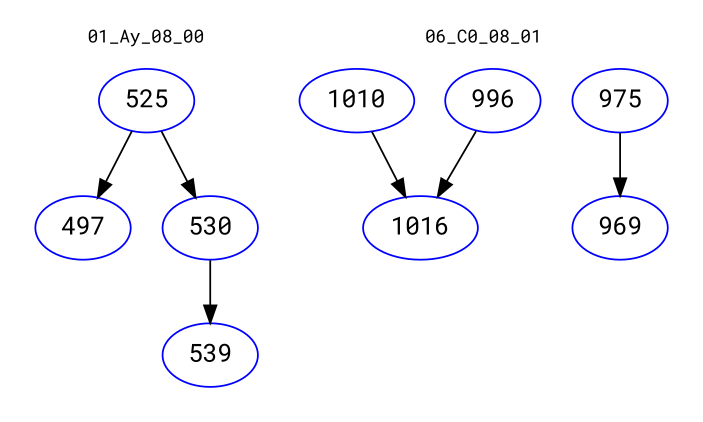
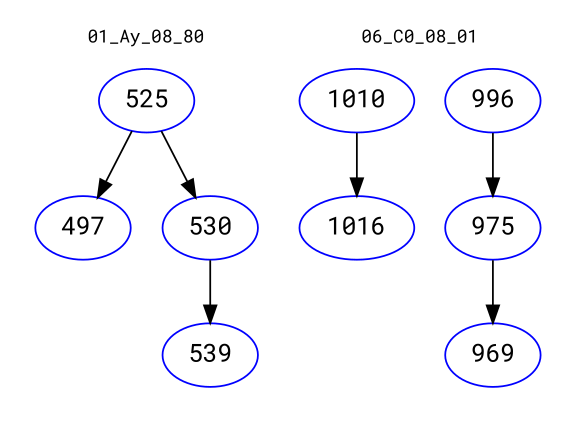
(147, 38) -> (147, 38)
(461, 156) -> (493, 156)
